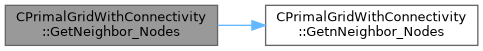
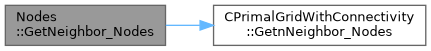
(111, 25) -> (85, 25)
